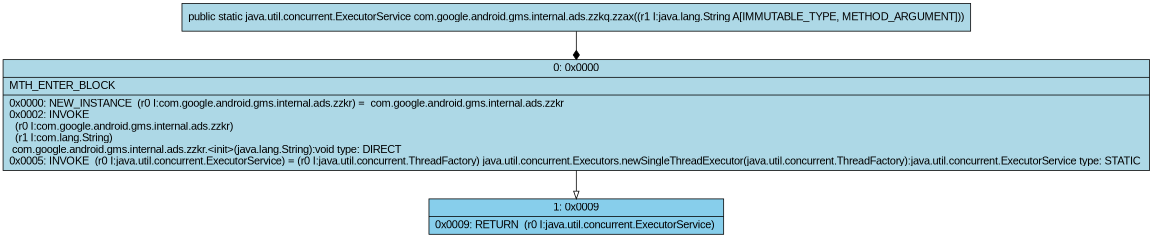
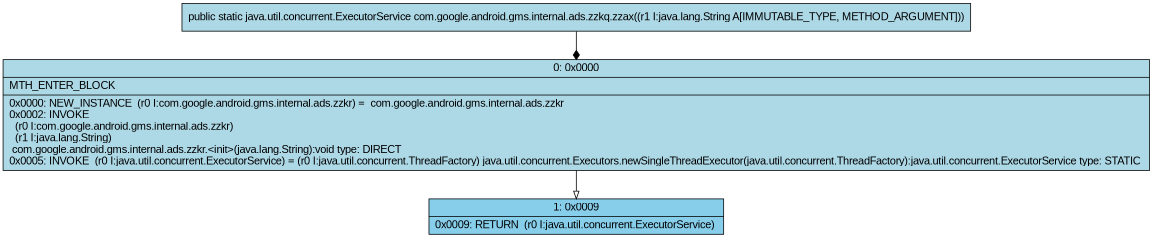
(61, 138) -> (60, 138)
